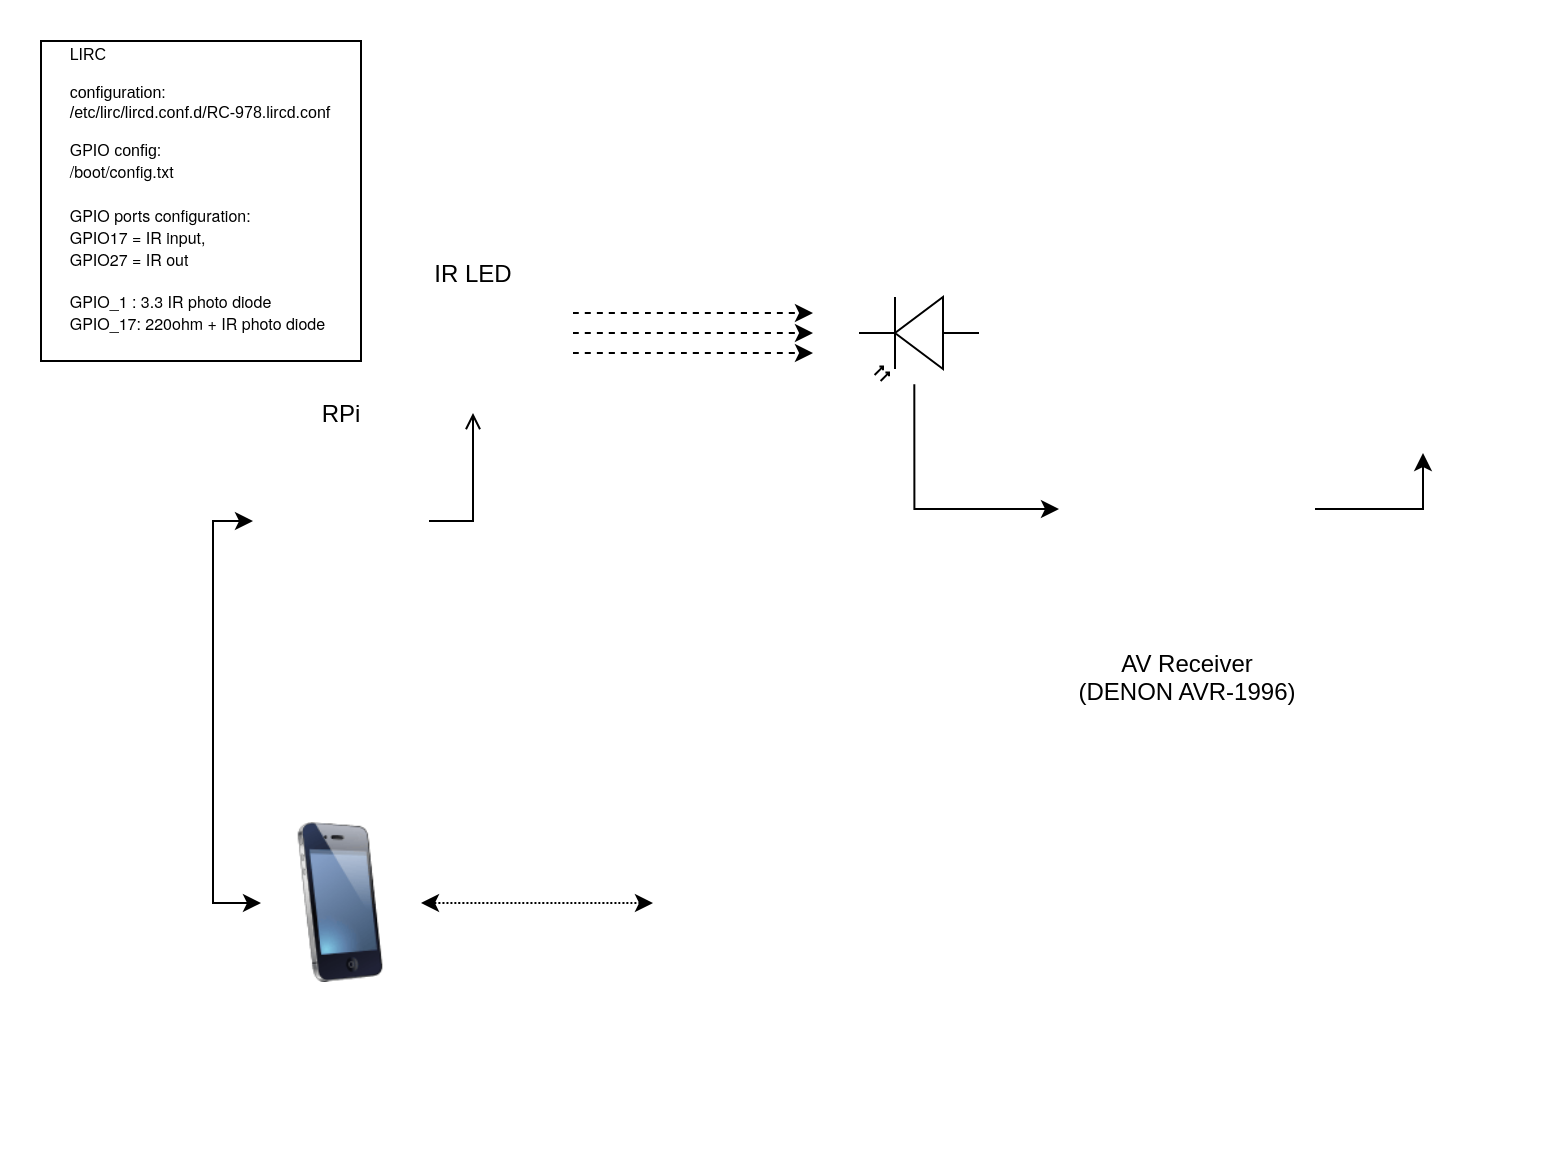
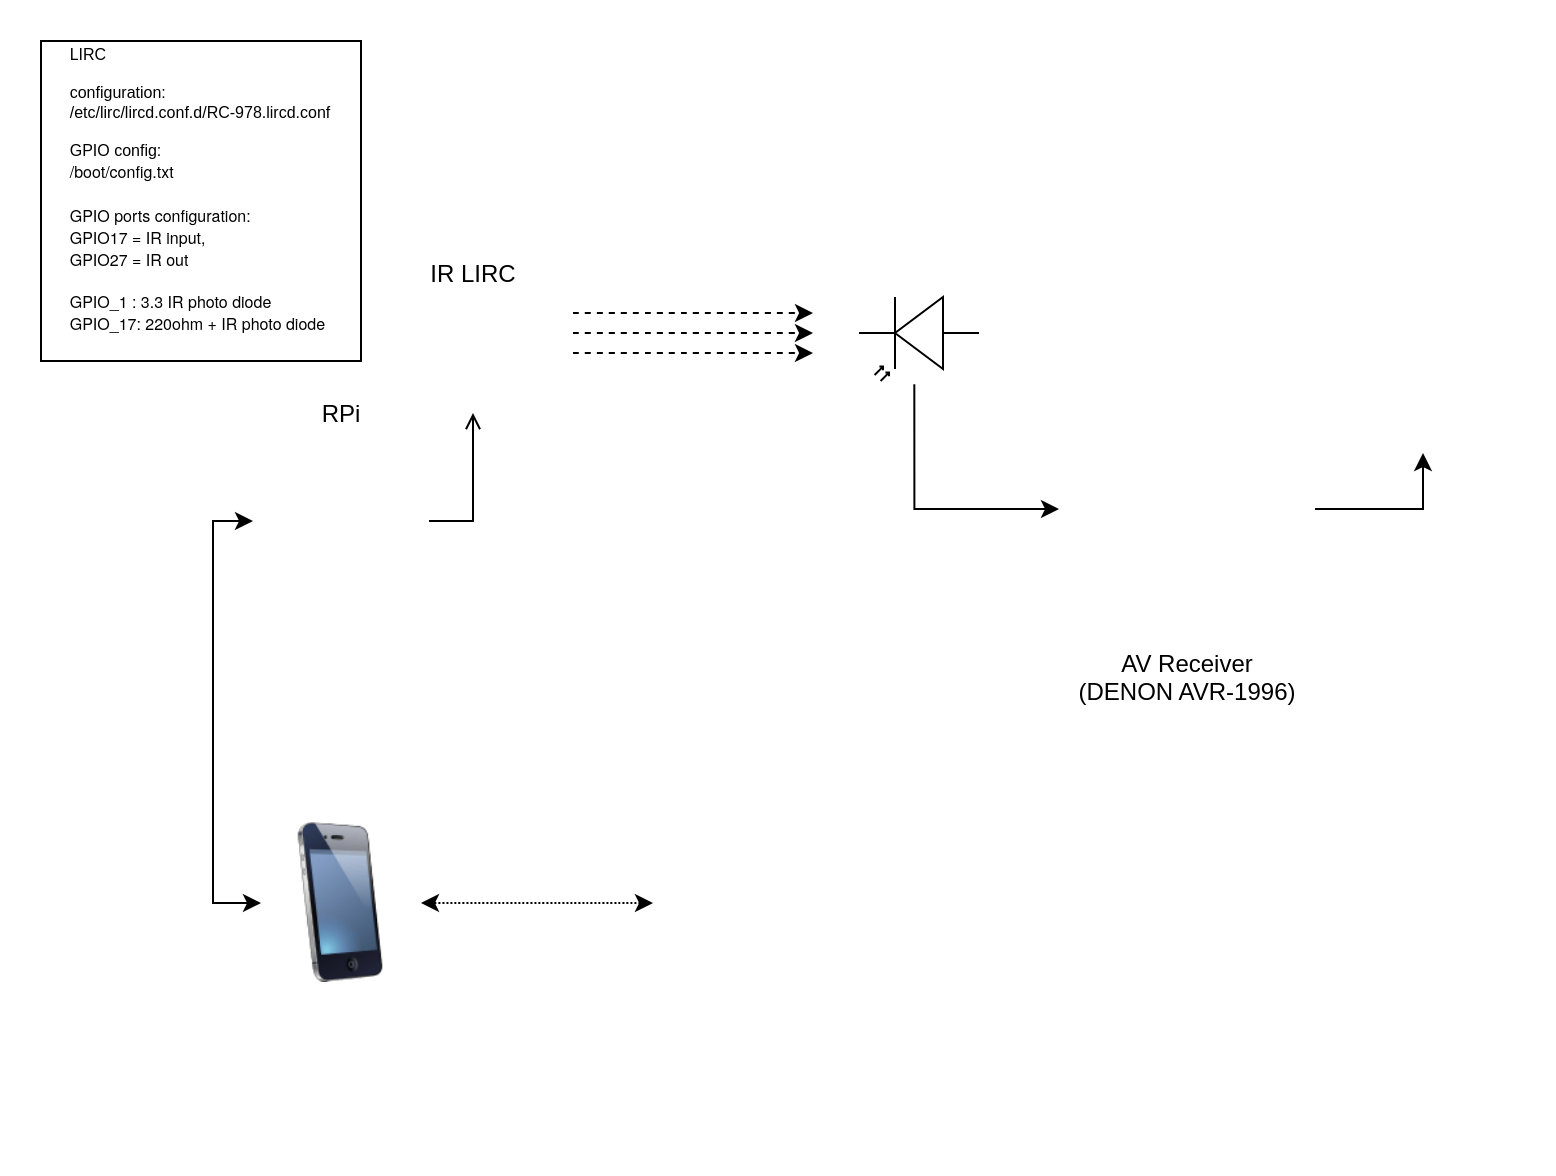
(474, 273) -> (474, 273)
